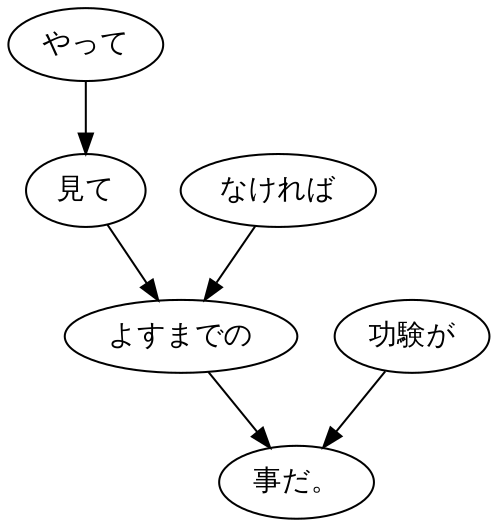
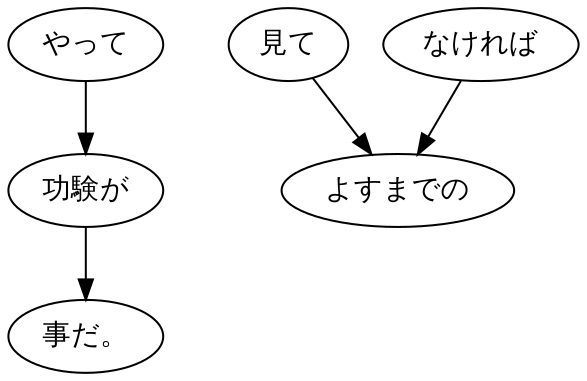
(86, 108) -> (86, 108)
(233, 402) -> none
